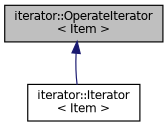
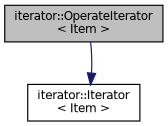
(76, 69) -> (92, 57)
